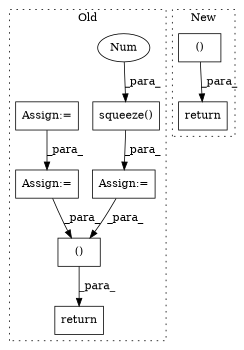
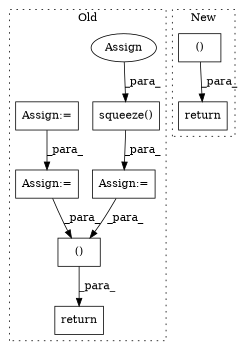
(124, 48) -> (124, 48)
